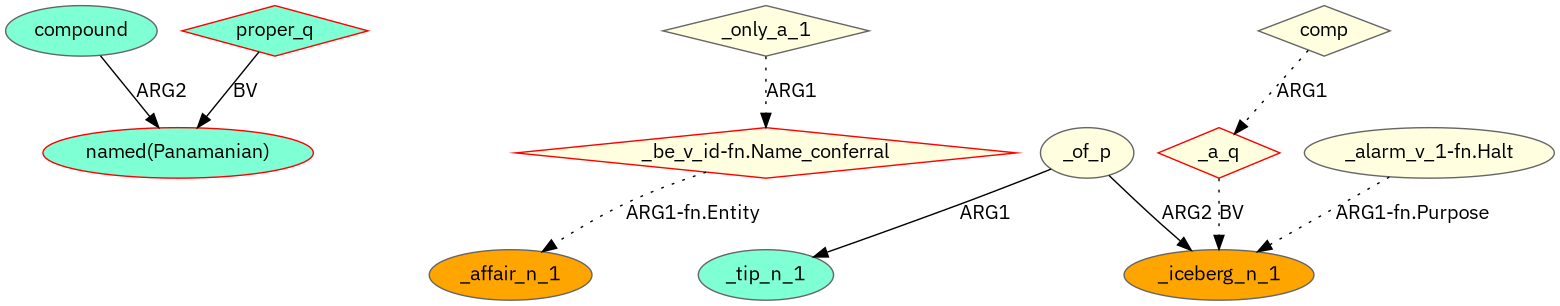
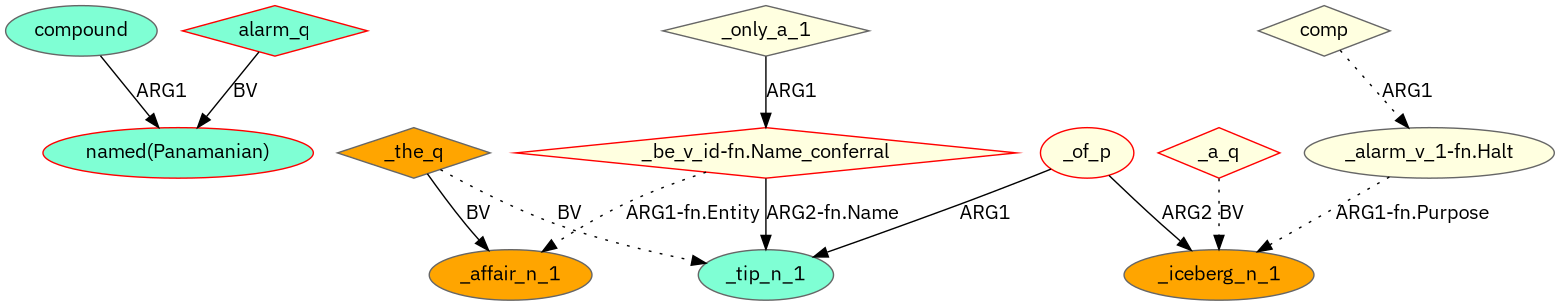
(275, 31) -> (275, 31)
(766, 85) -> (766, 85)
(1276, 87) -> (1370, 84)
(162, 92) -> (162, 92)
none -> (414, 153)
(1087, 153) -> (1087, 153)
none -> (766, 207)
